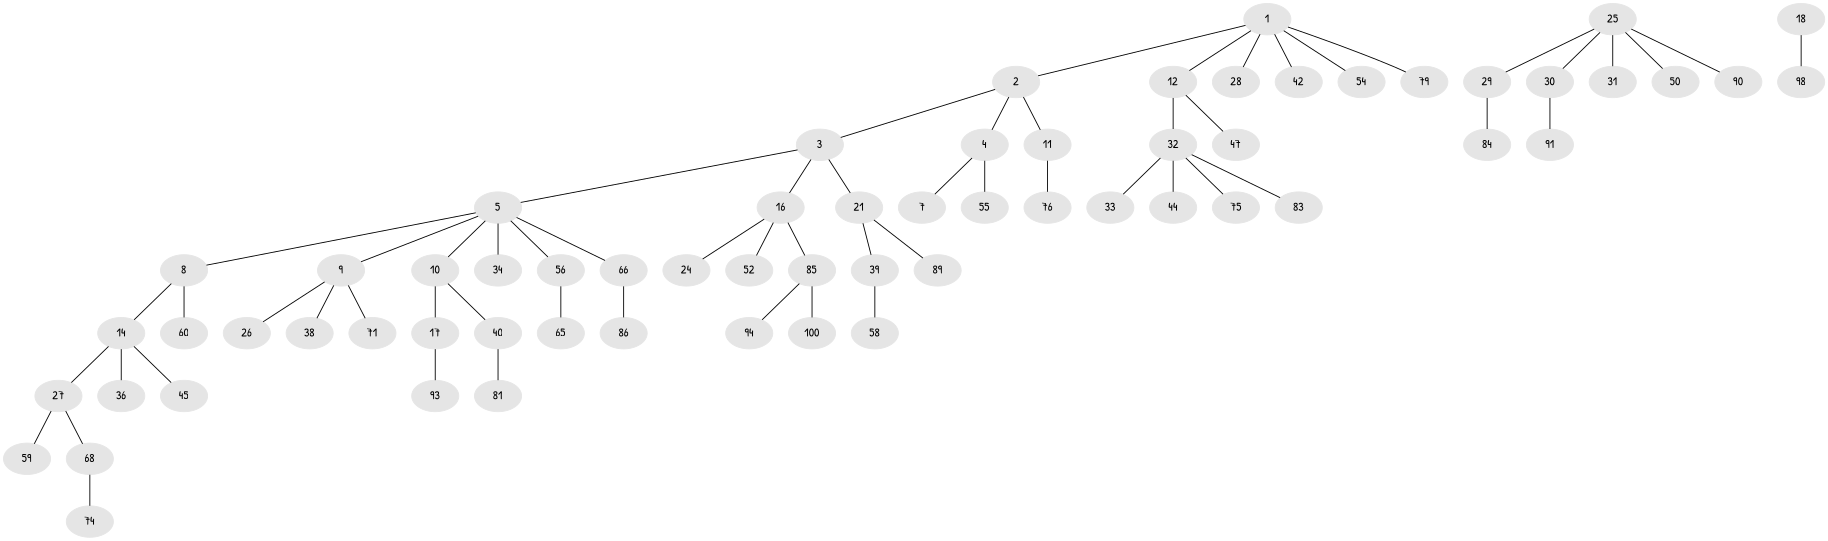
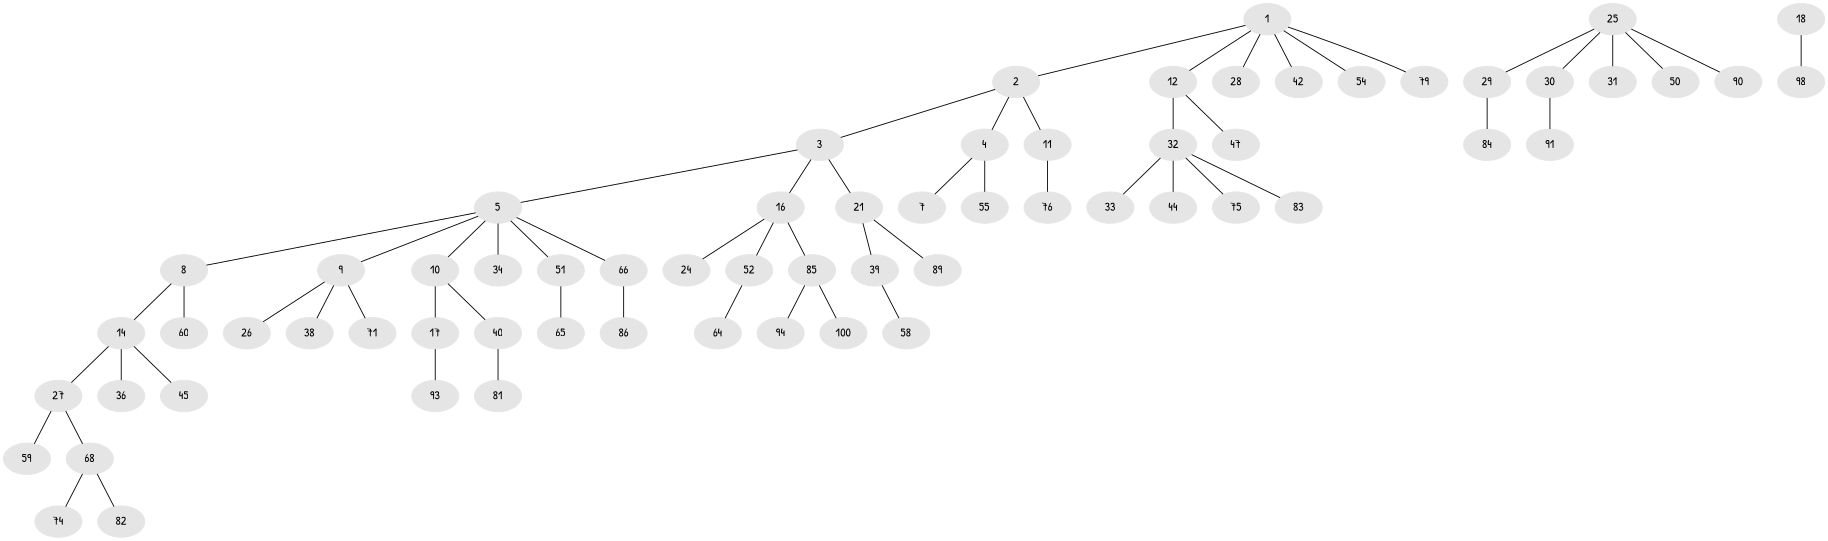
(561, 270) -> (561, 270)
none -> (718, 333)
none -> (121, 522)
